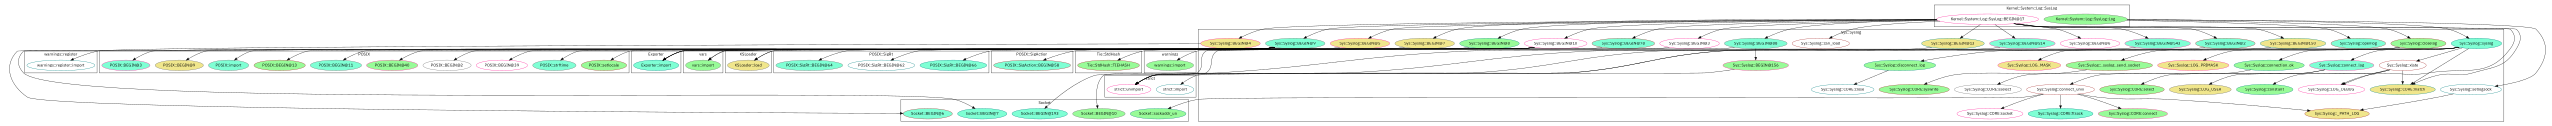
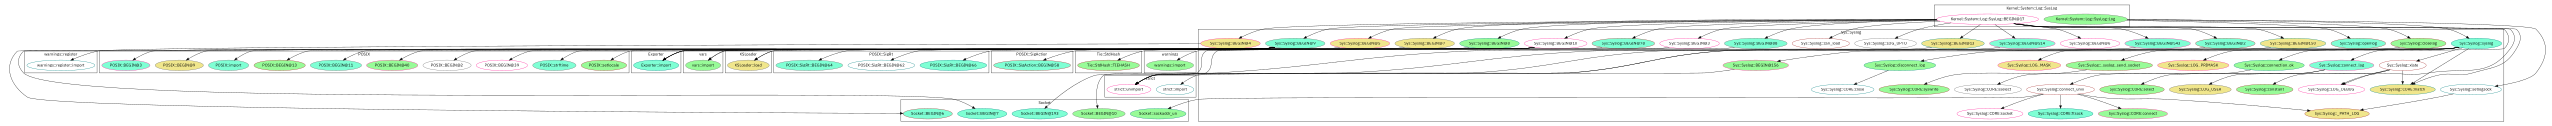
none -> (1886, 43)
(2220, 49) -> (2249, 49)
(1756, 53) -> (2491, 49)
(2265, 90) -> (2265, 90)
